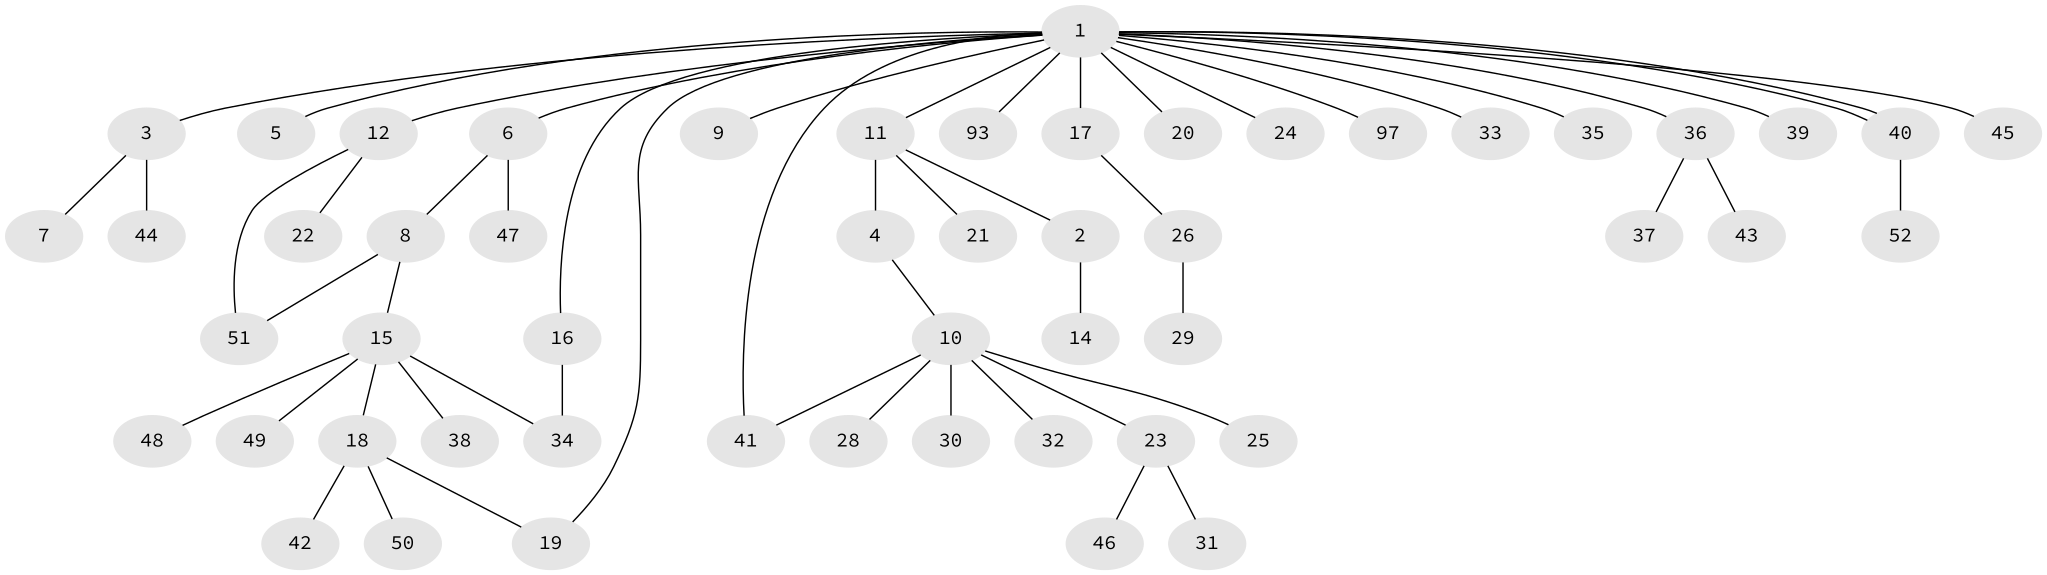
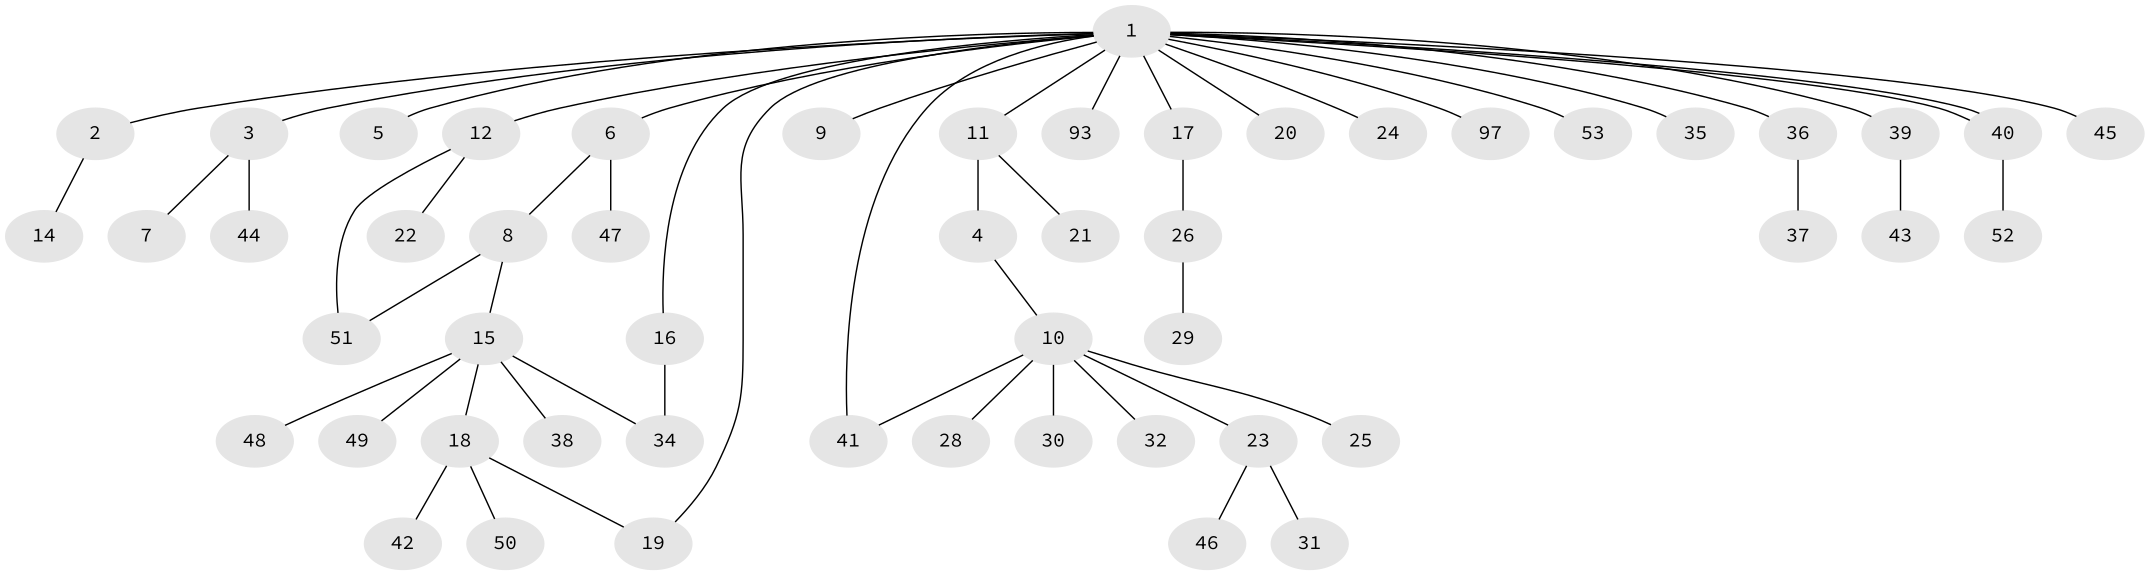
(1491, 134) -> (1593, 134)
(978, 185) -> (489, 72)
(1721, 185) -> (1901, 185)
